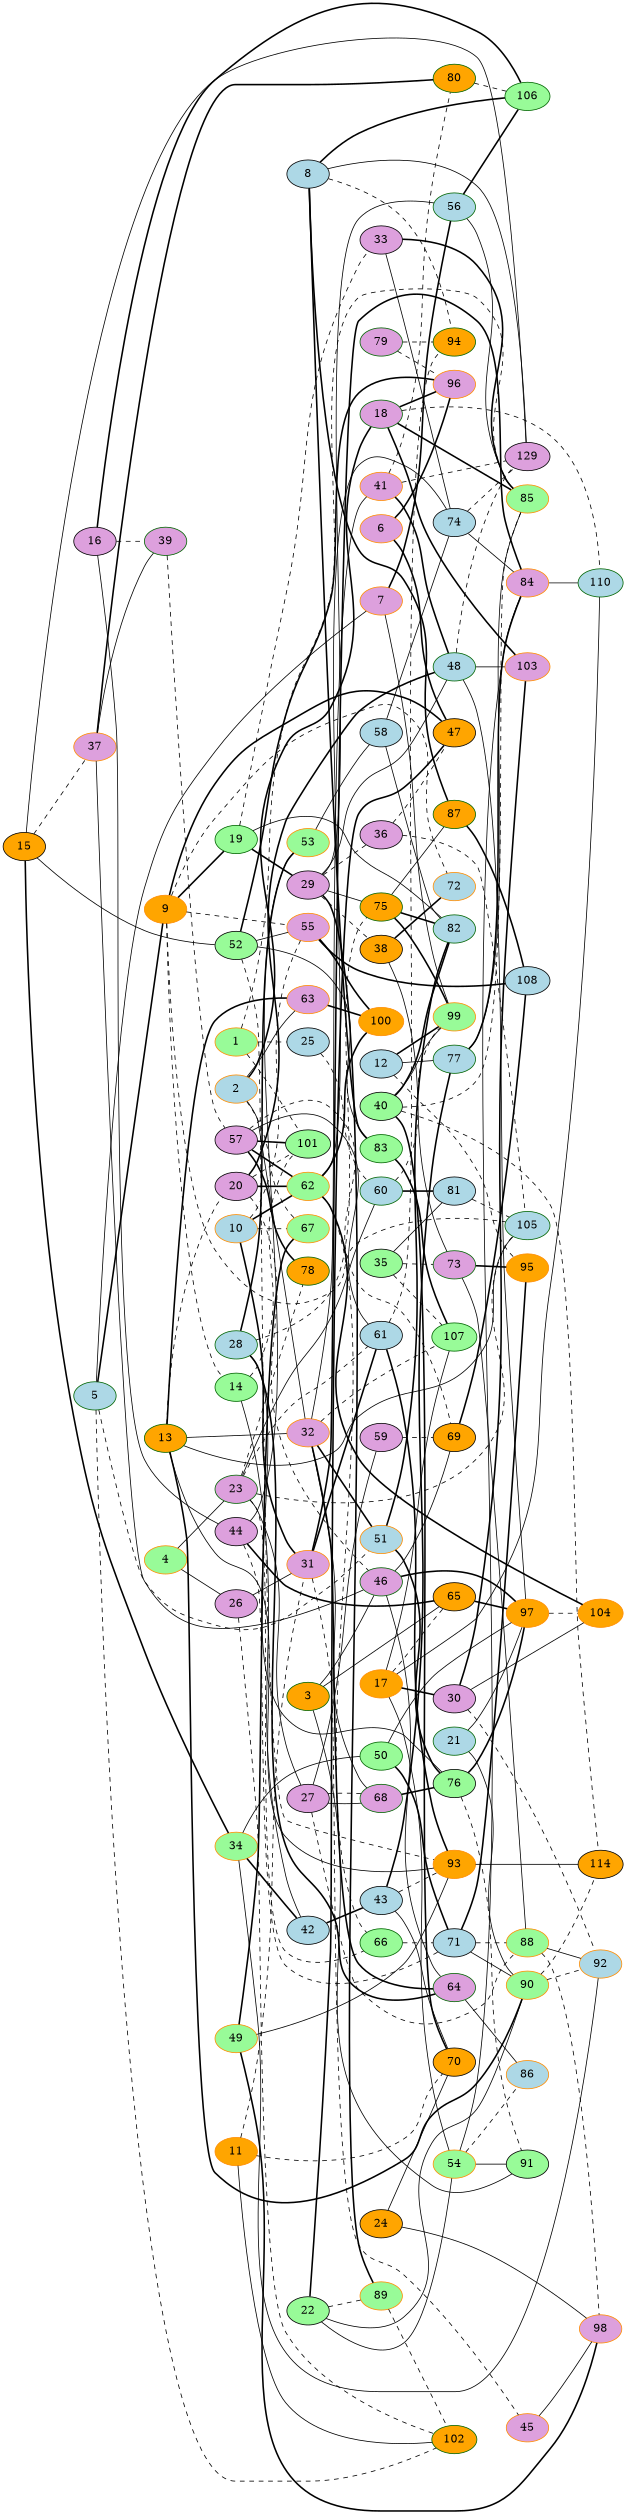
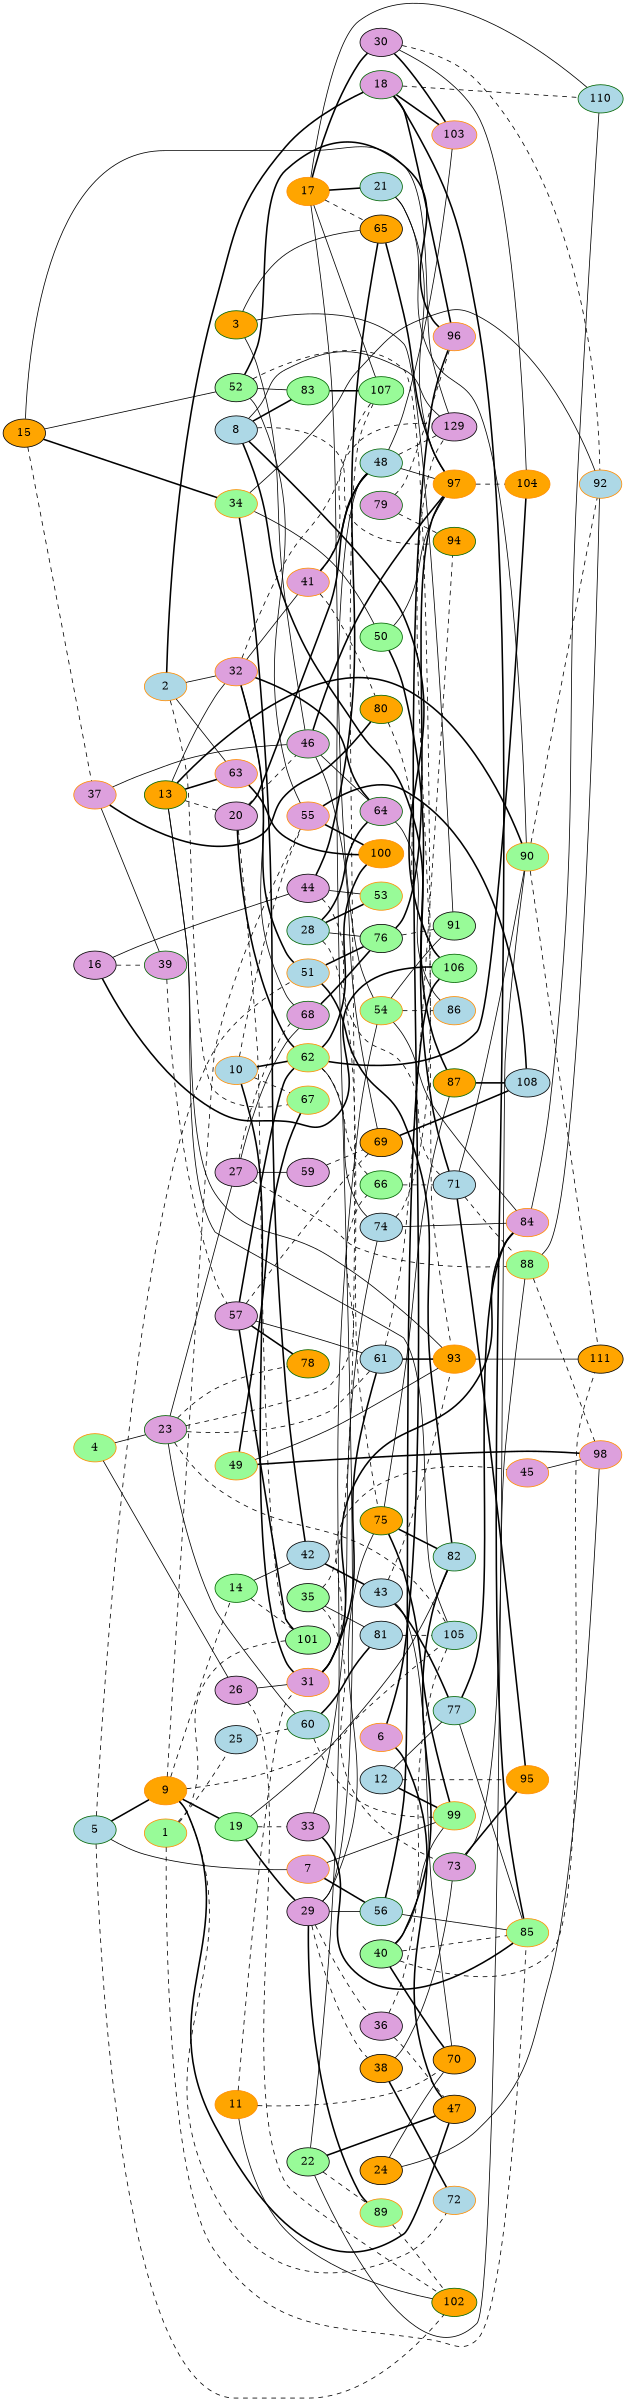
none -> (345, 189)
(381, 733) -> none
(601, 1864) -> (601, 1359)
